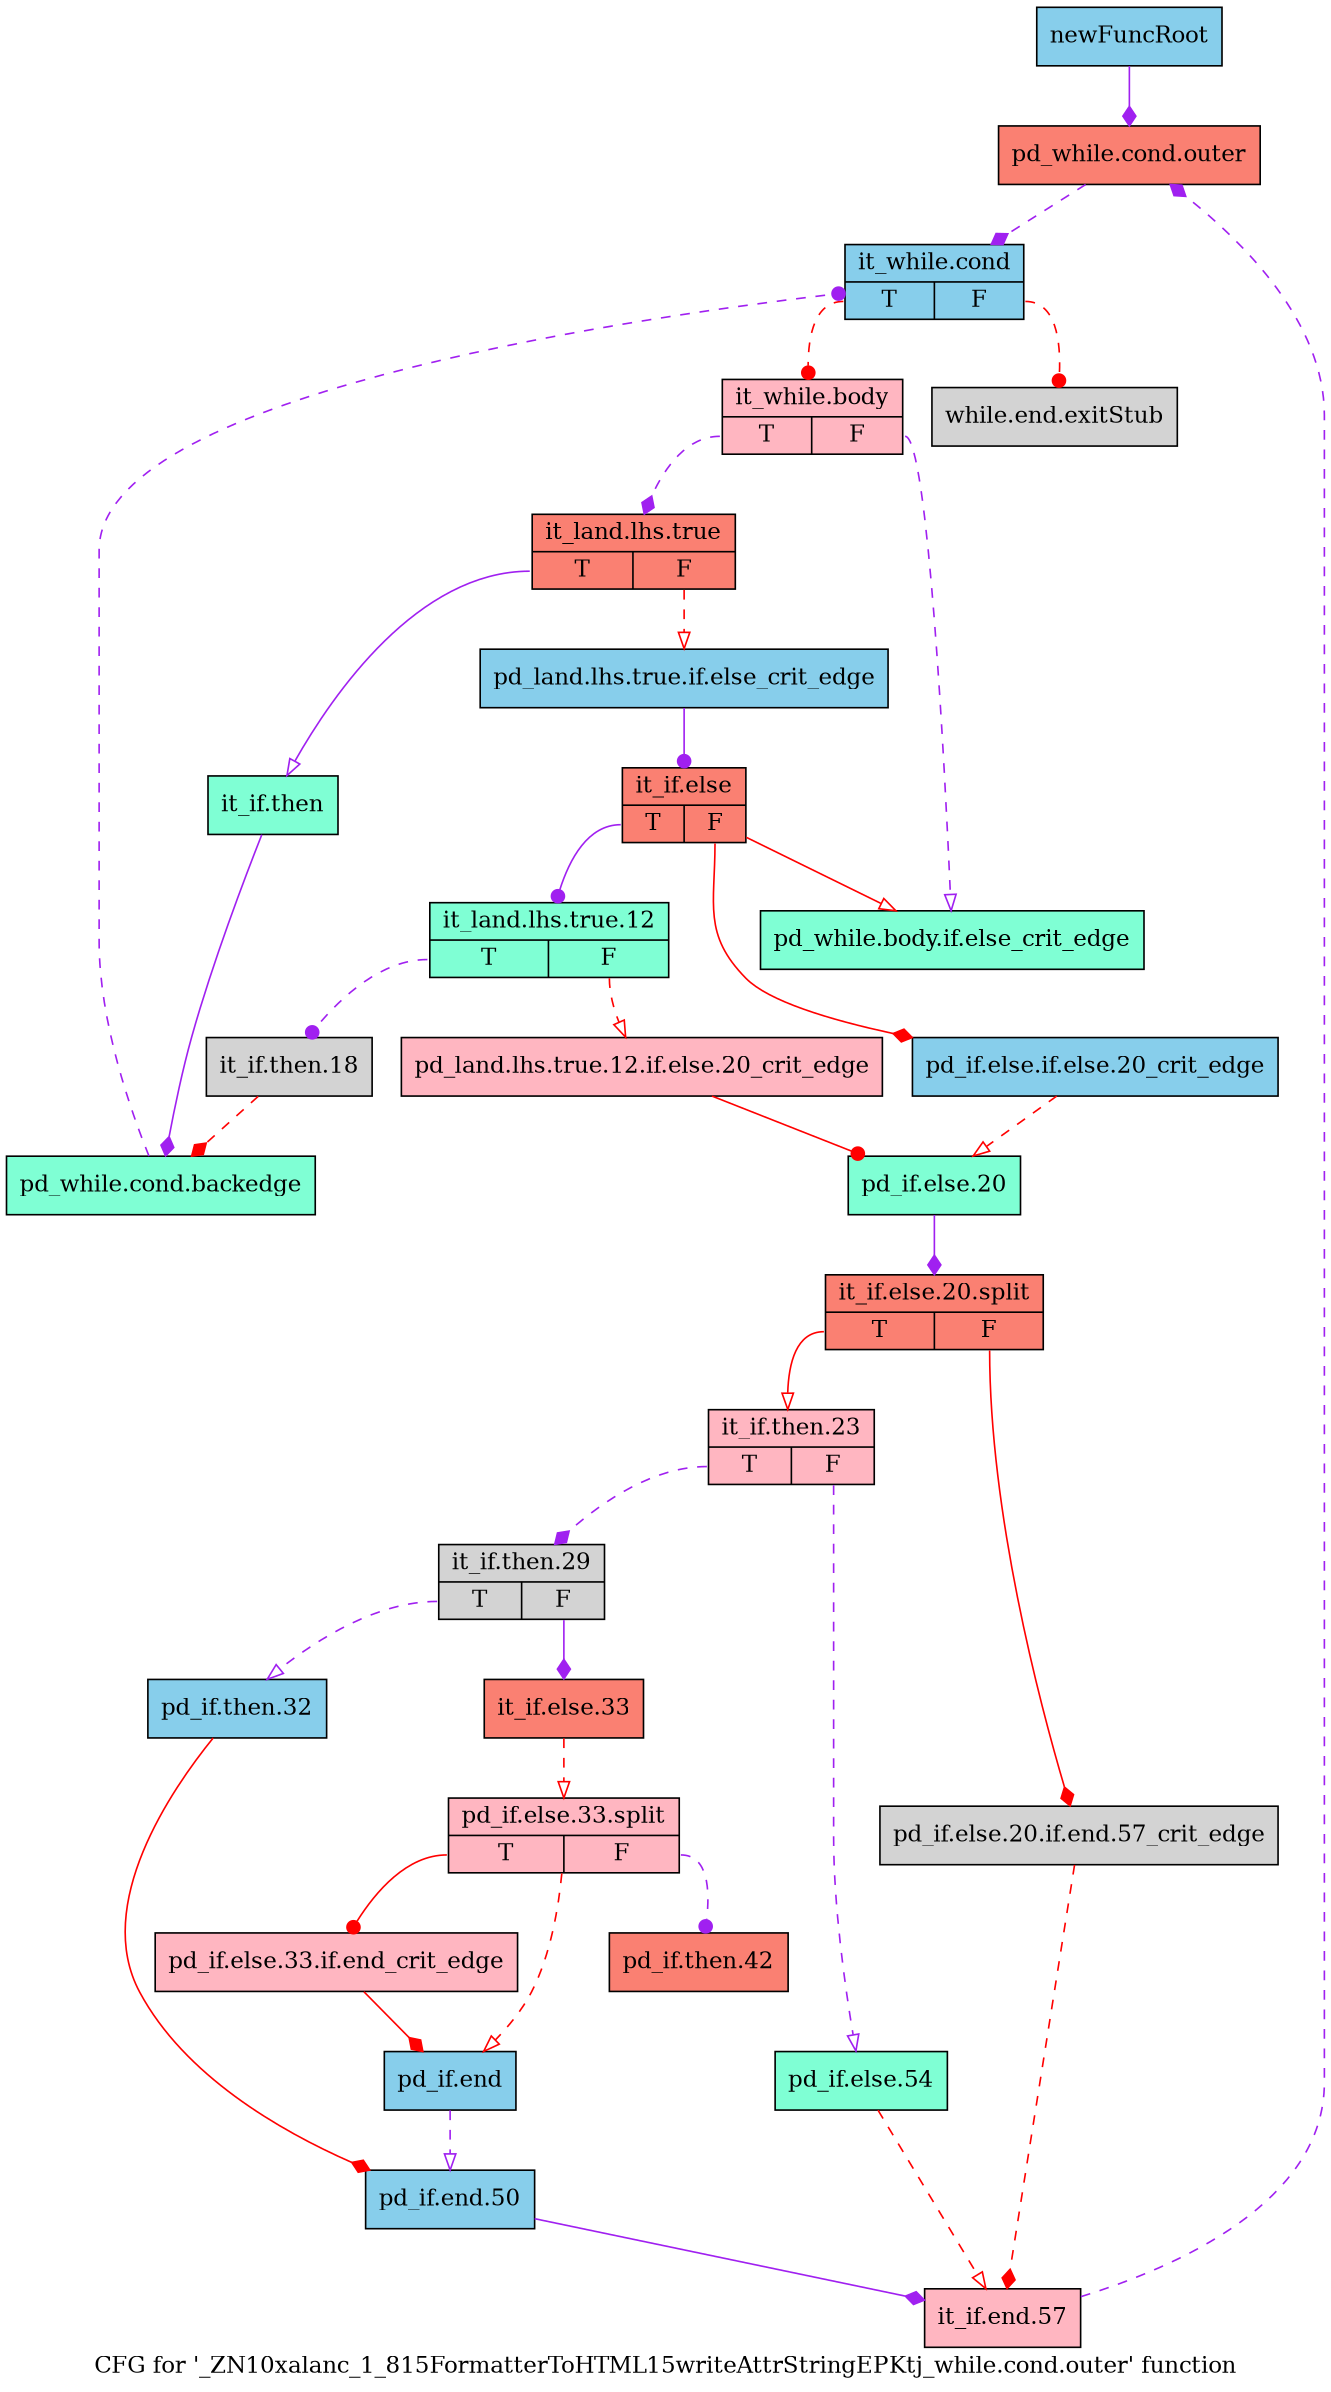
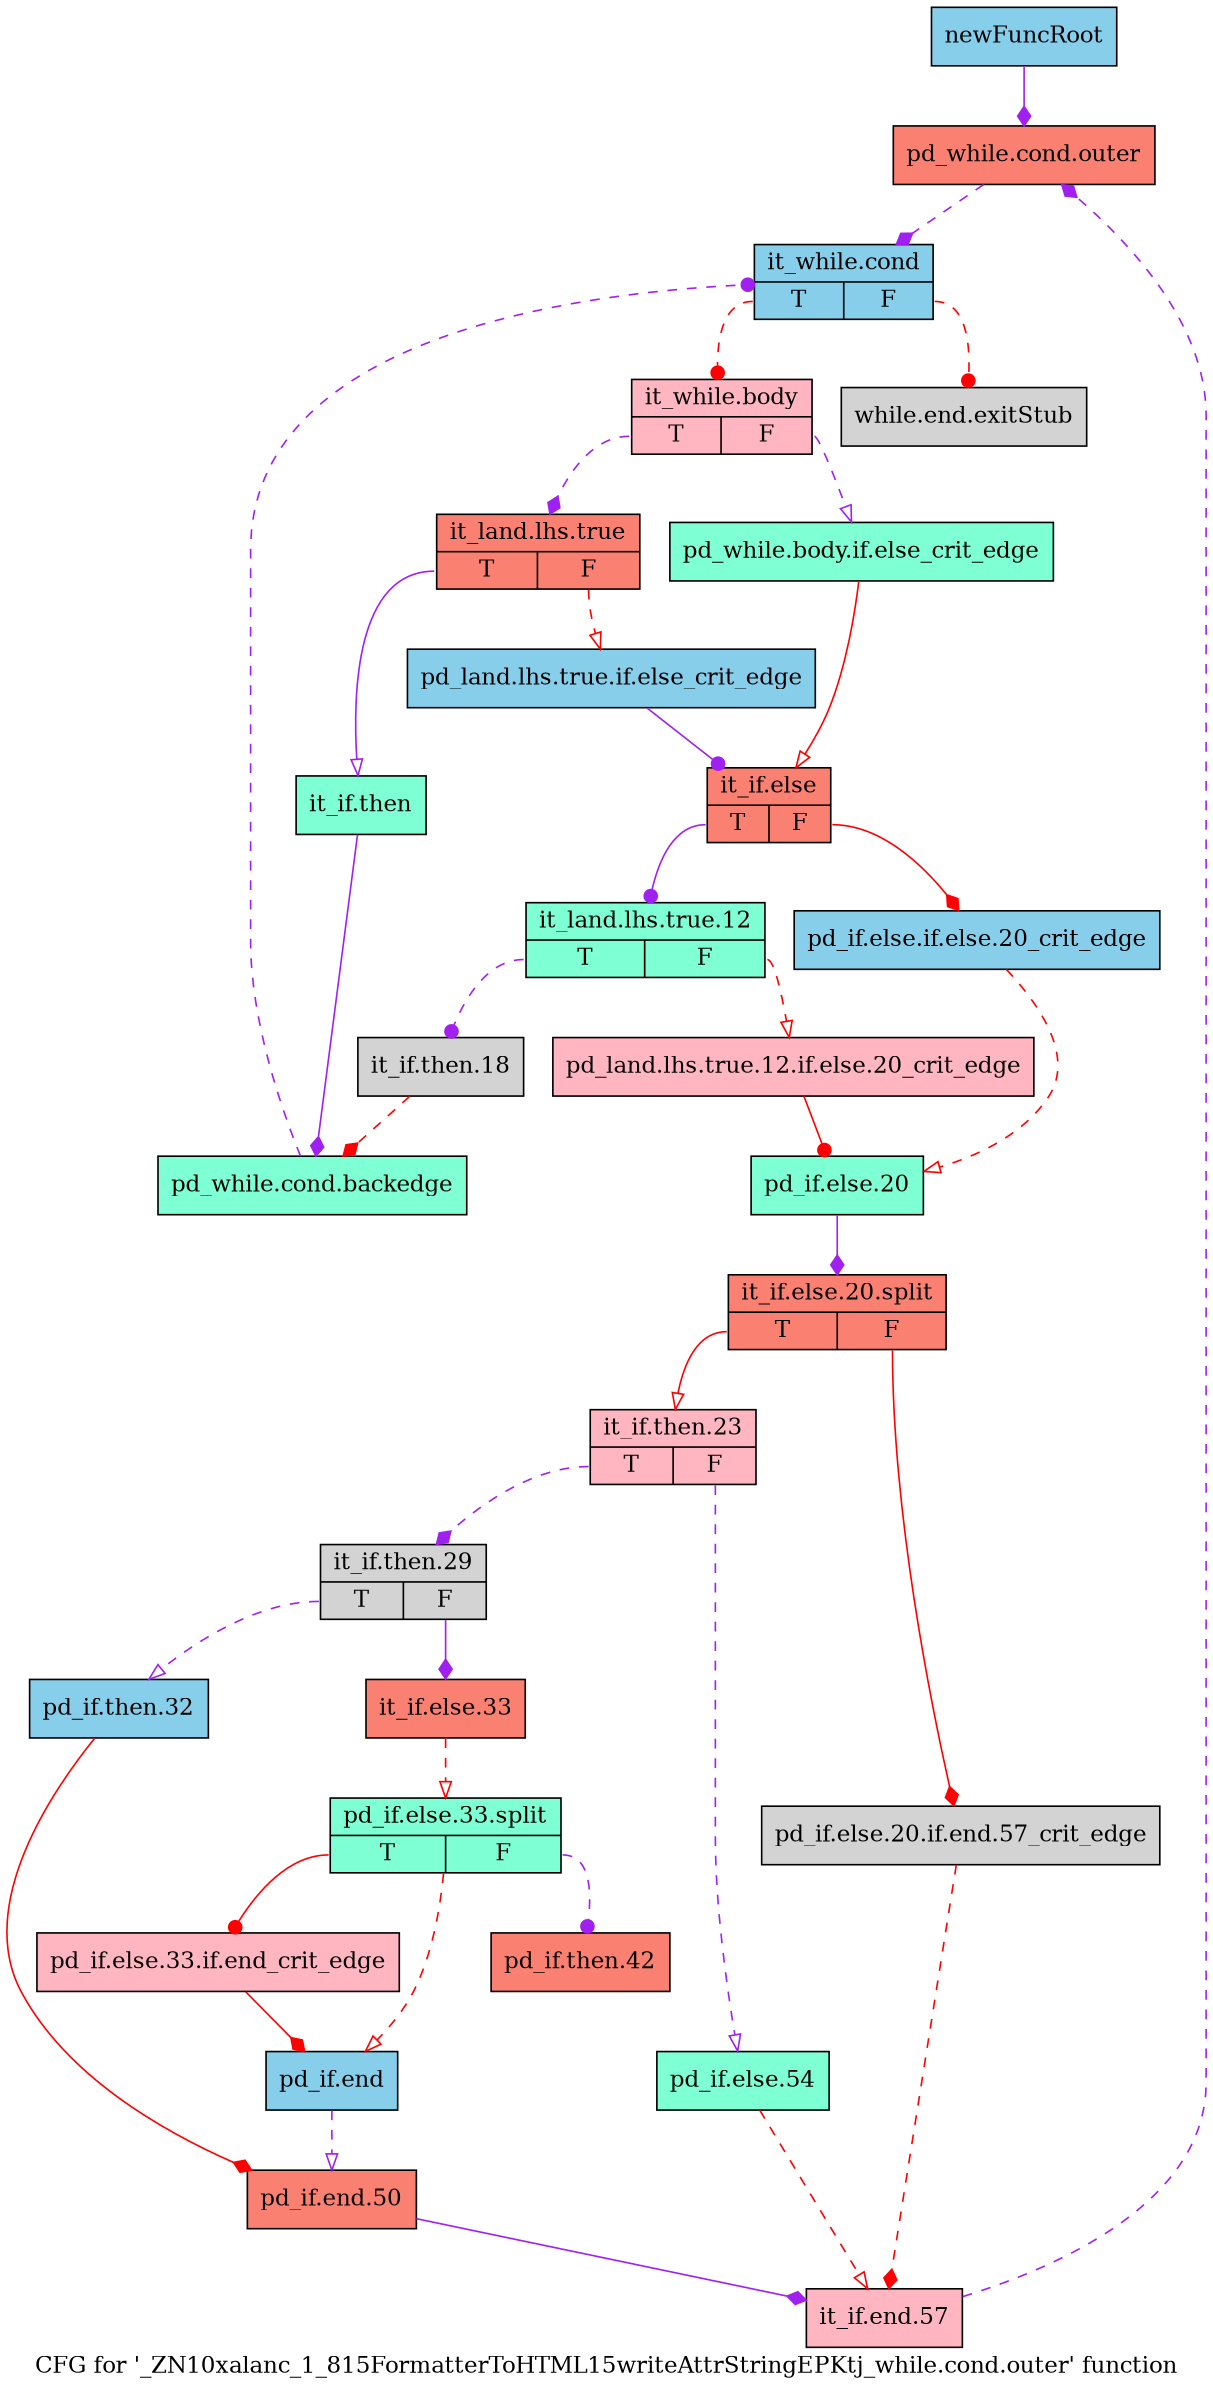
(814, 870) -> (842, 671)
(564, 1835) -> (446, 1835)
(450, 2199) -> (332, 2199)
